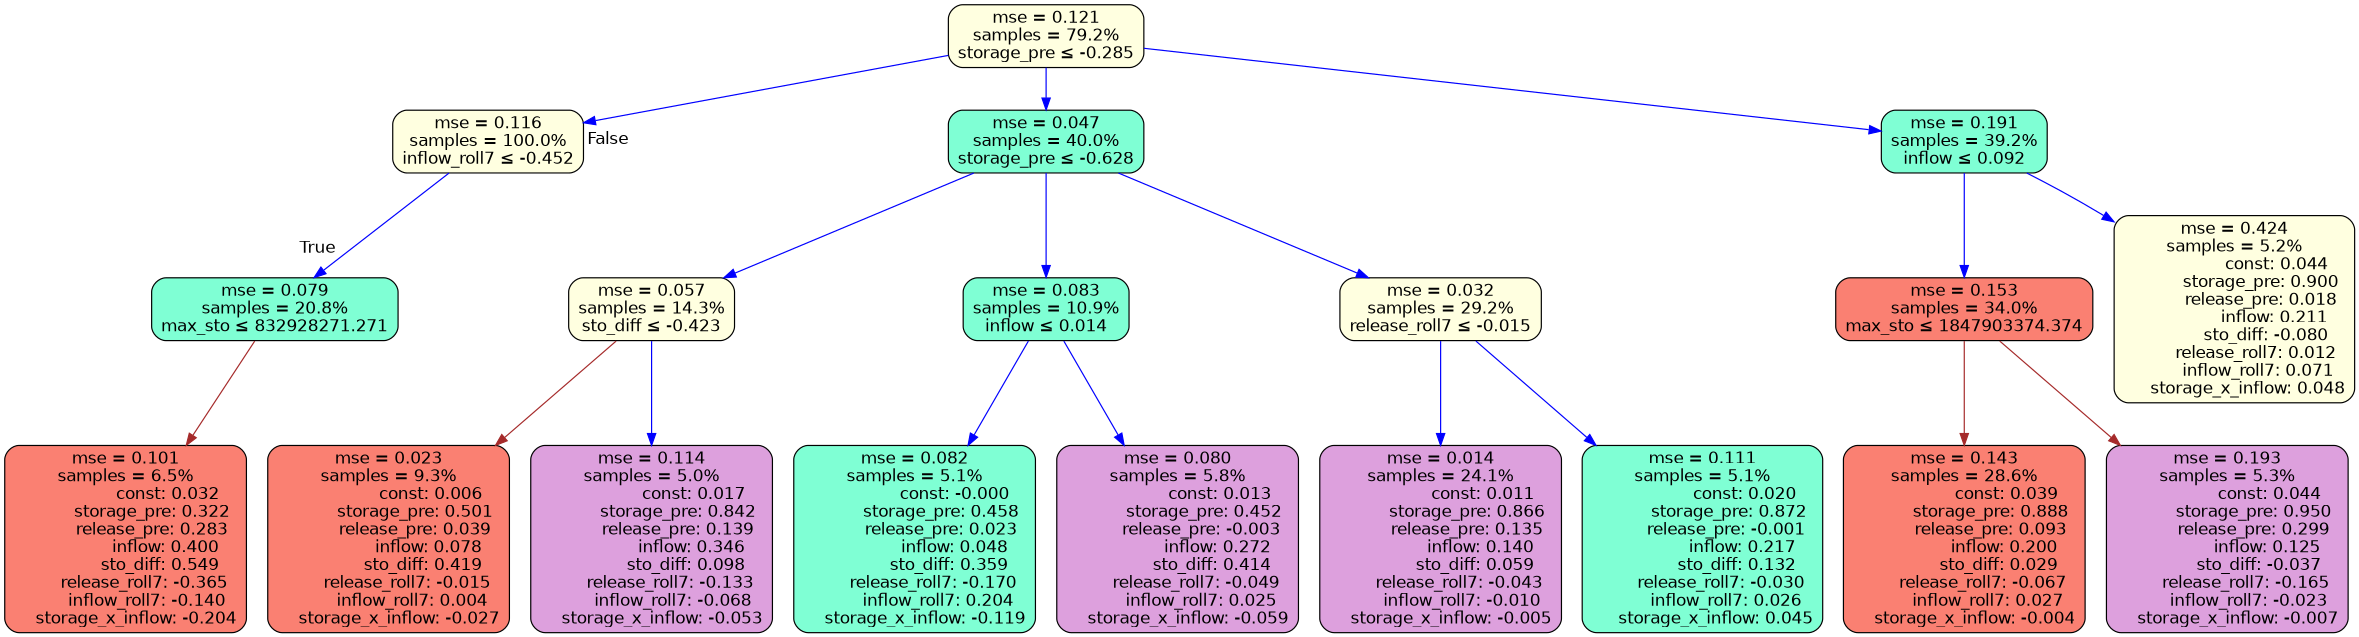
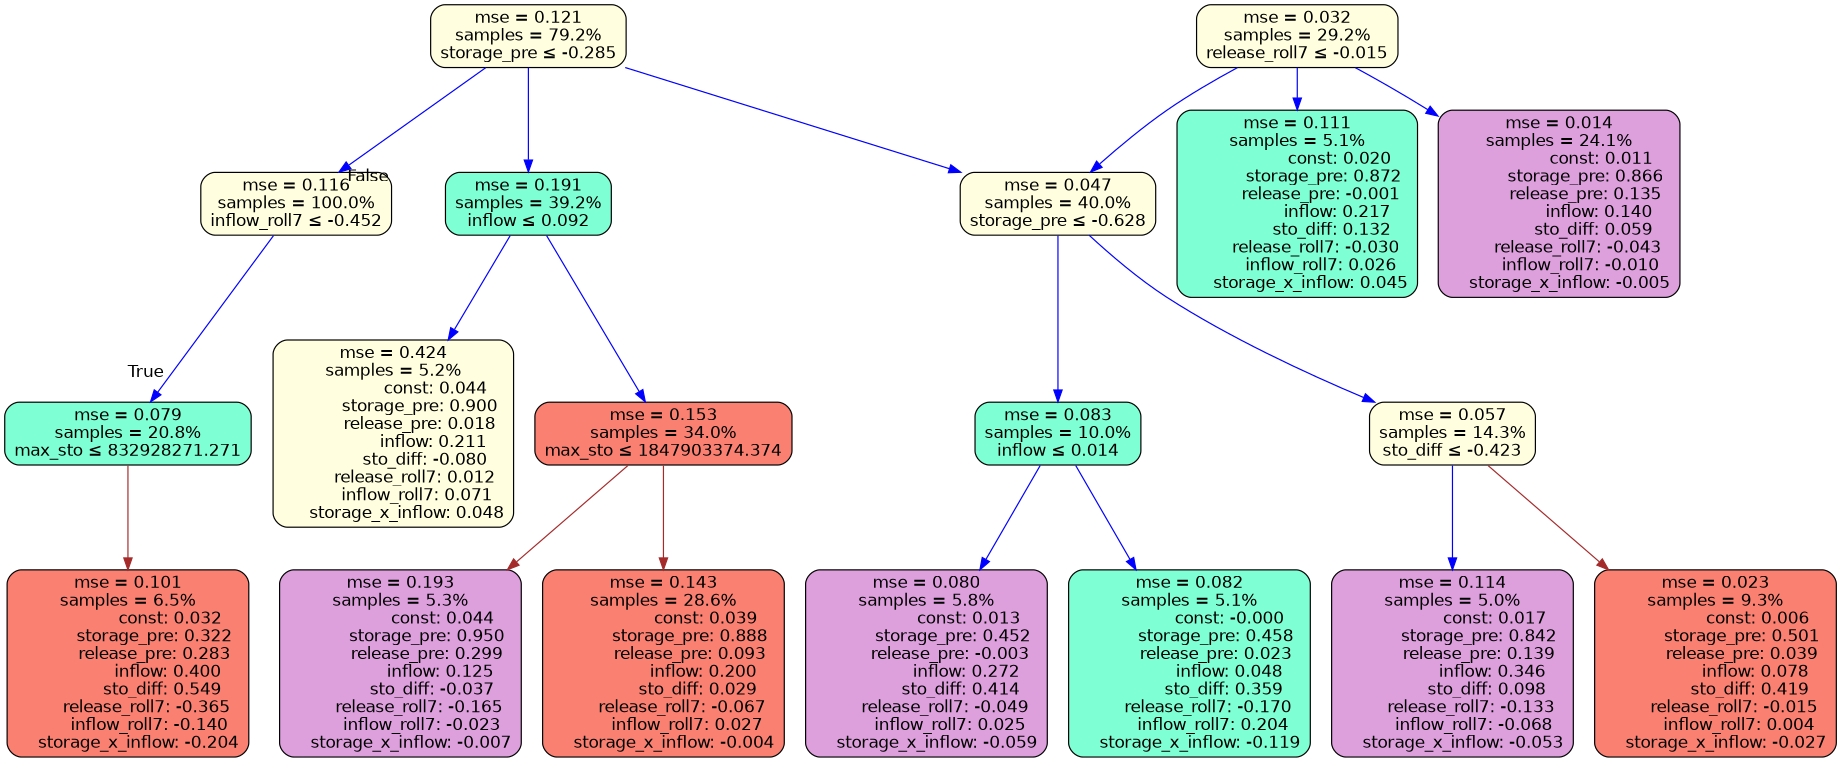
(1046, 142) -> (1058, 204)
(1238, 223) -> (1165, 111)
(1046, 309) -> (1058, 434)
